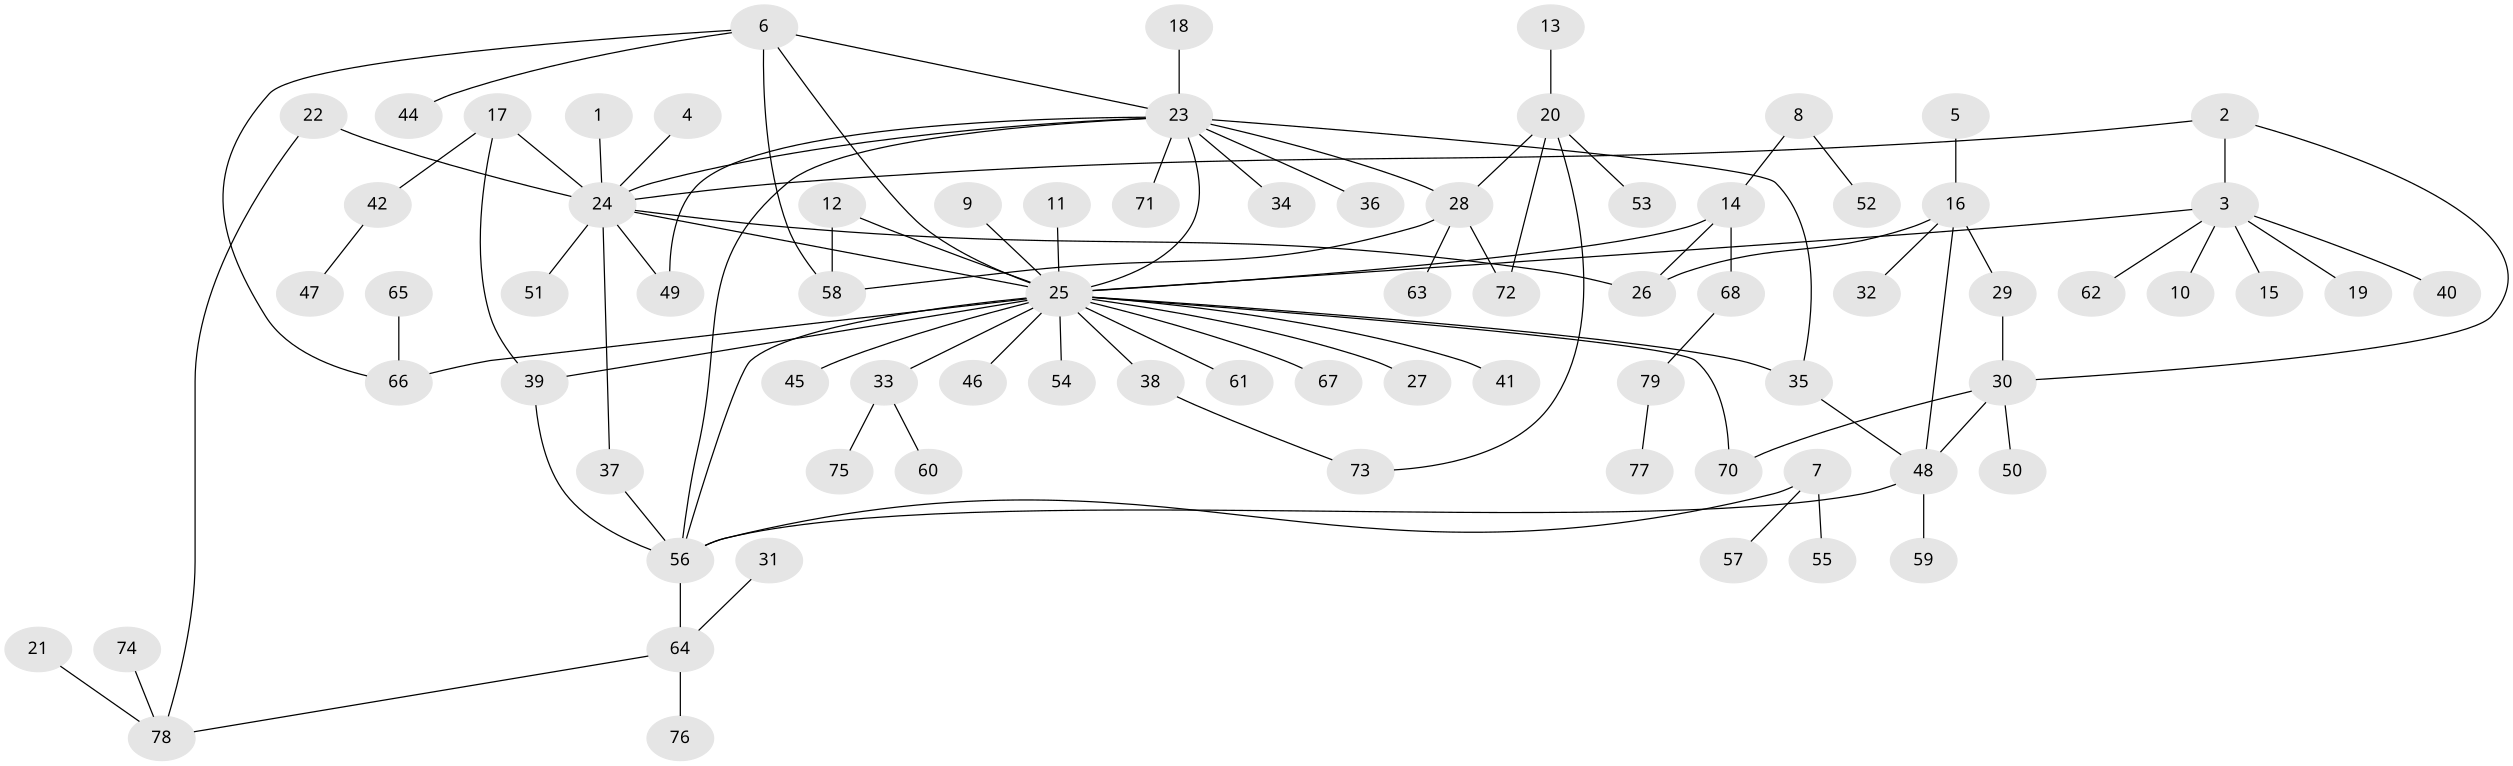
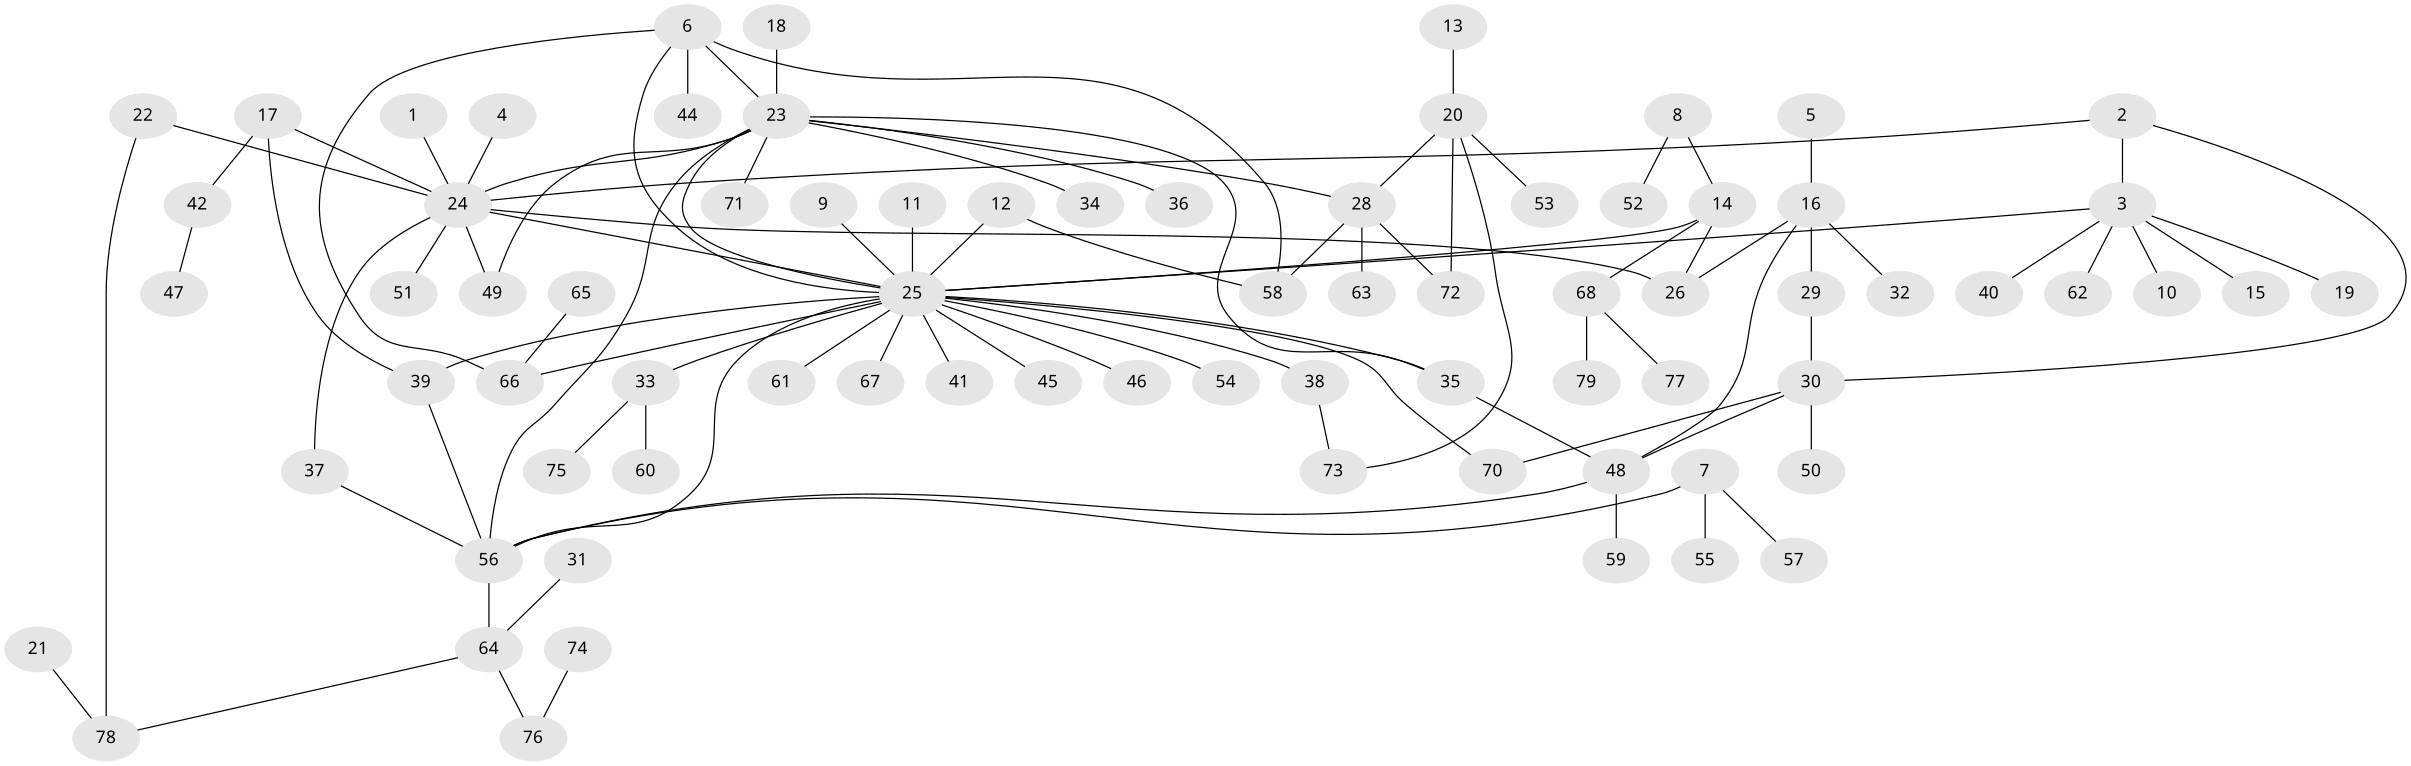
(1417, 383) -> none
(1645, 427) -> (1631, 338)
(144, 694) -> (556, 694)
